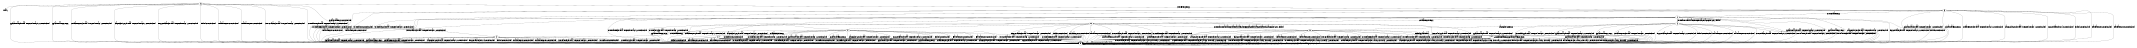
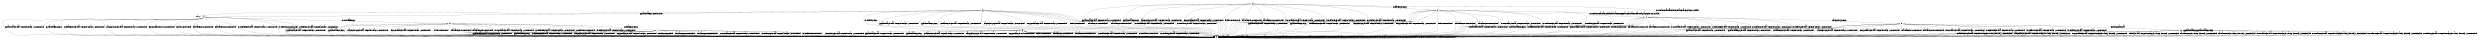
(5, 11) -> (198, 17)
(1811, 14) -> none
(1200, 27) -> (1542, 11)
(672, 33) -> (327, 20)
